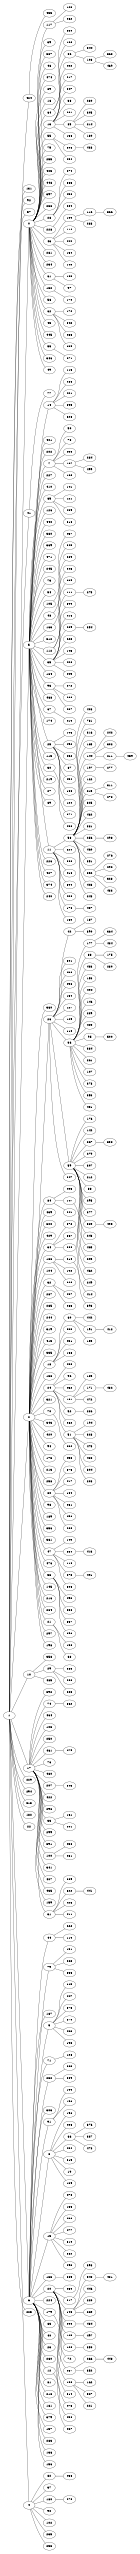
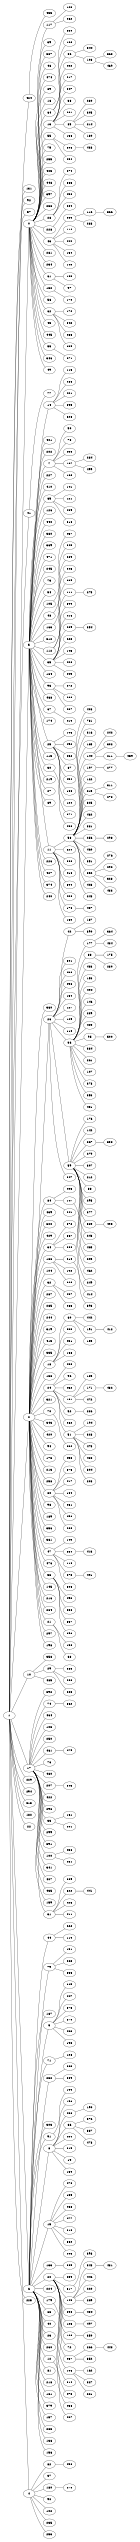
(70, 218) -> (70, 218)
(59, 2112) -> (80, 2110)
